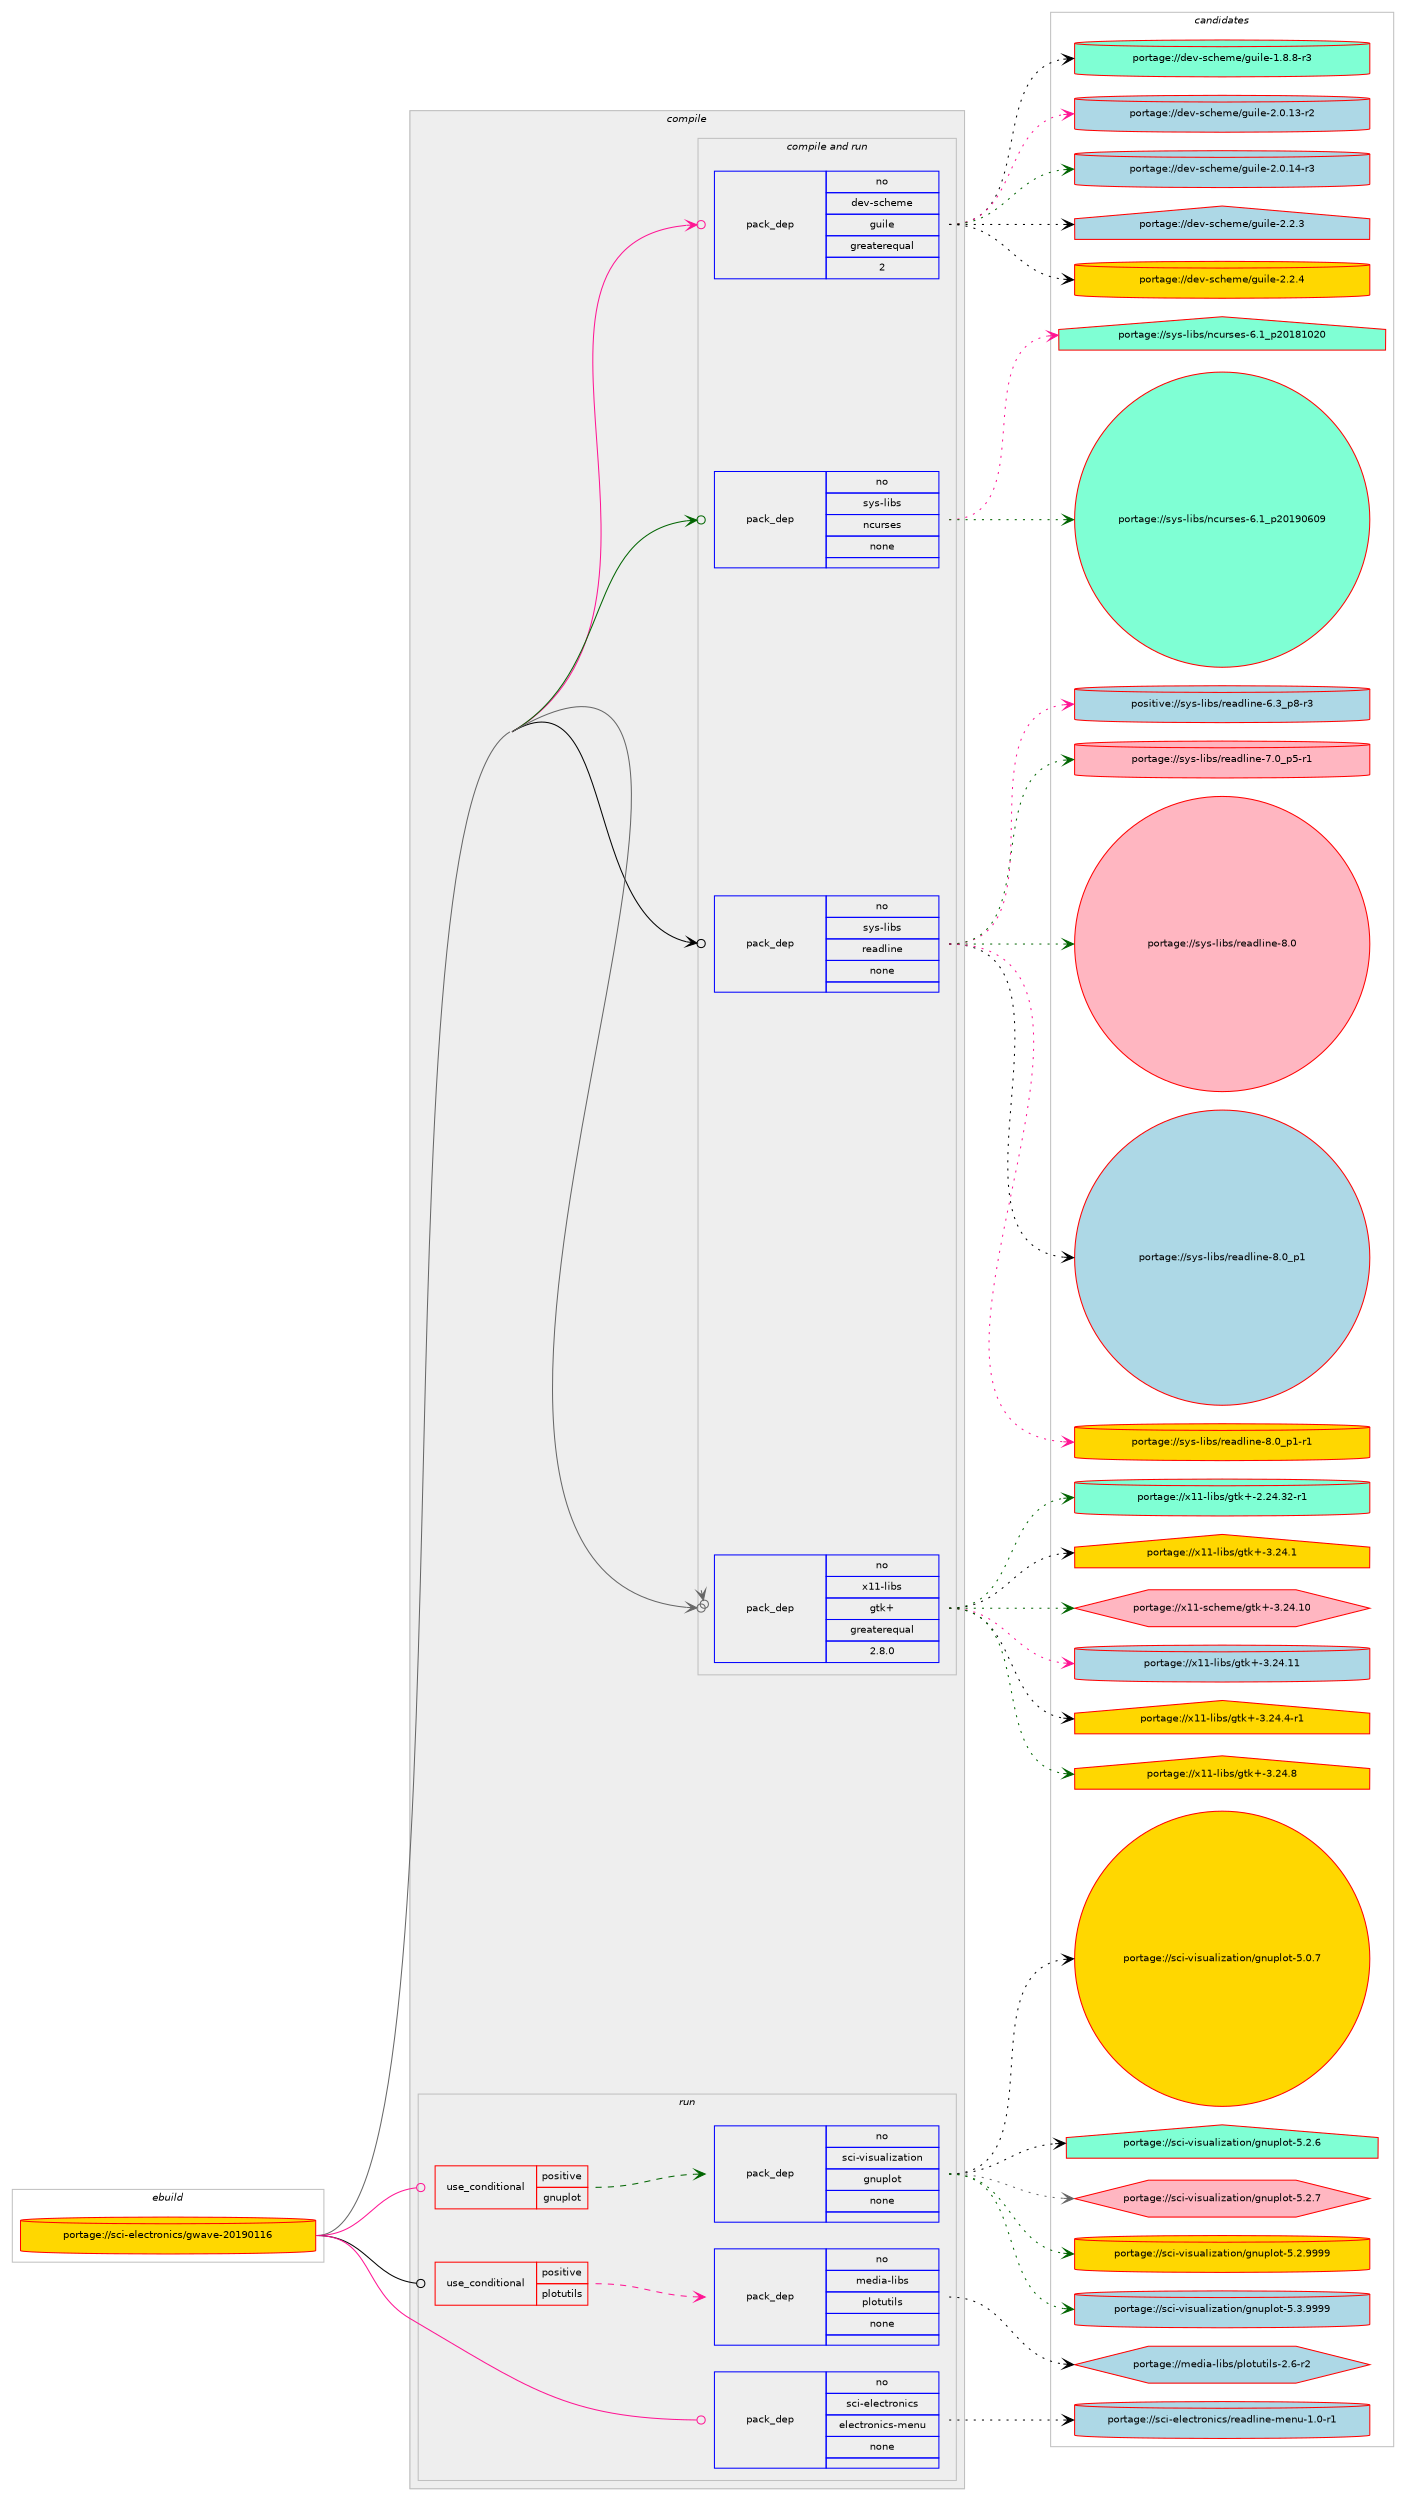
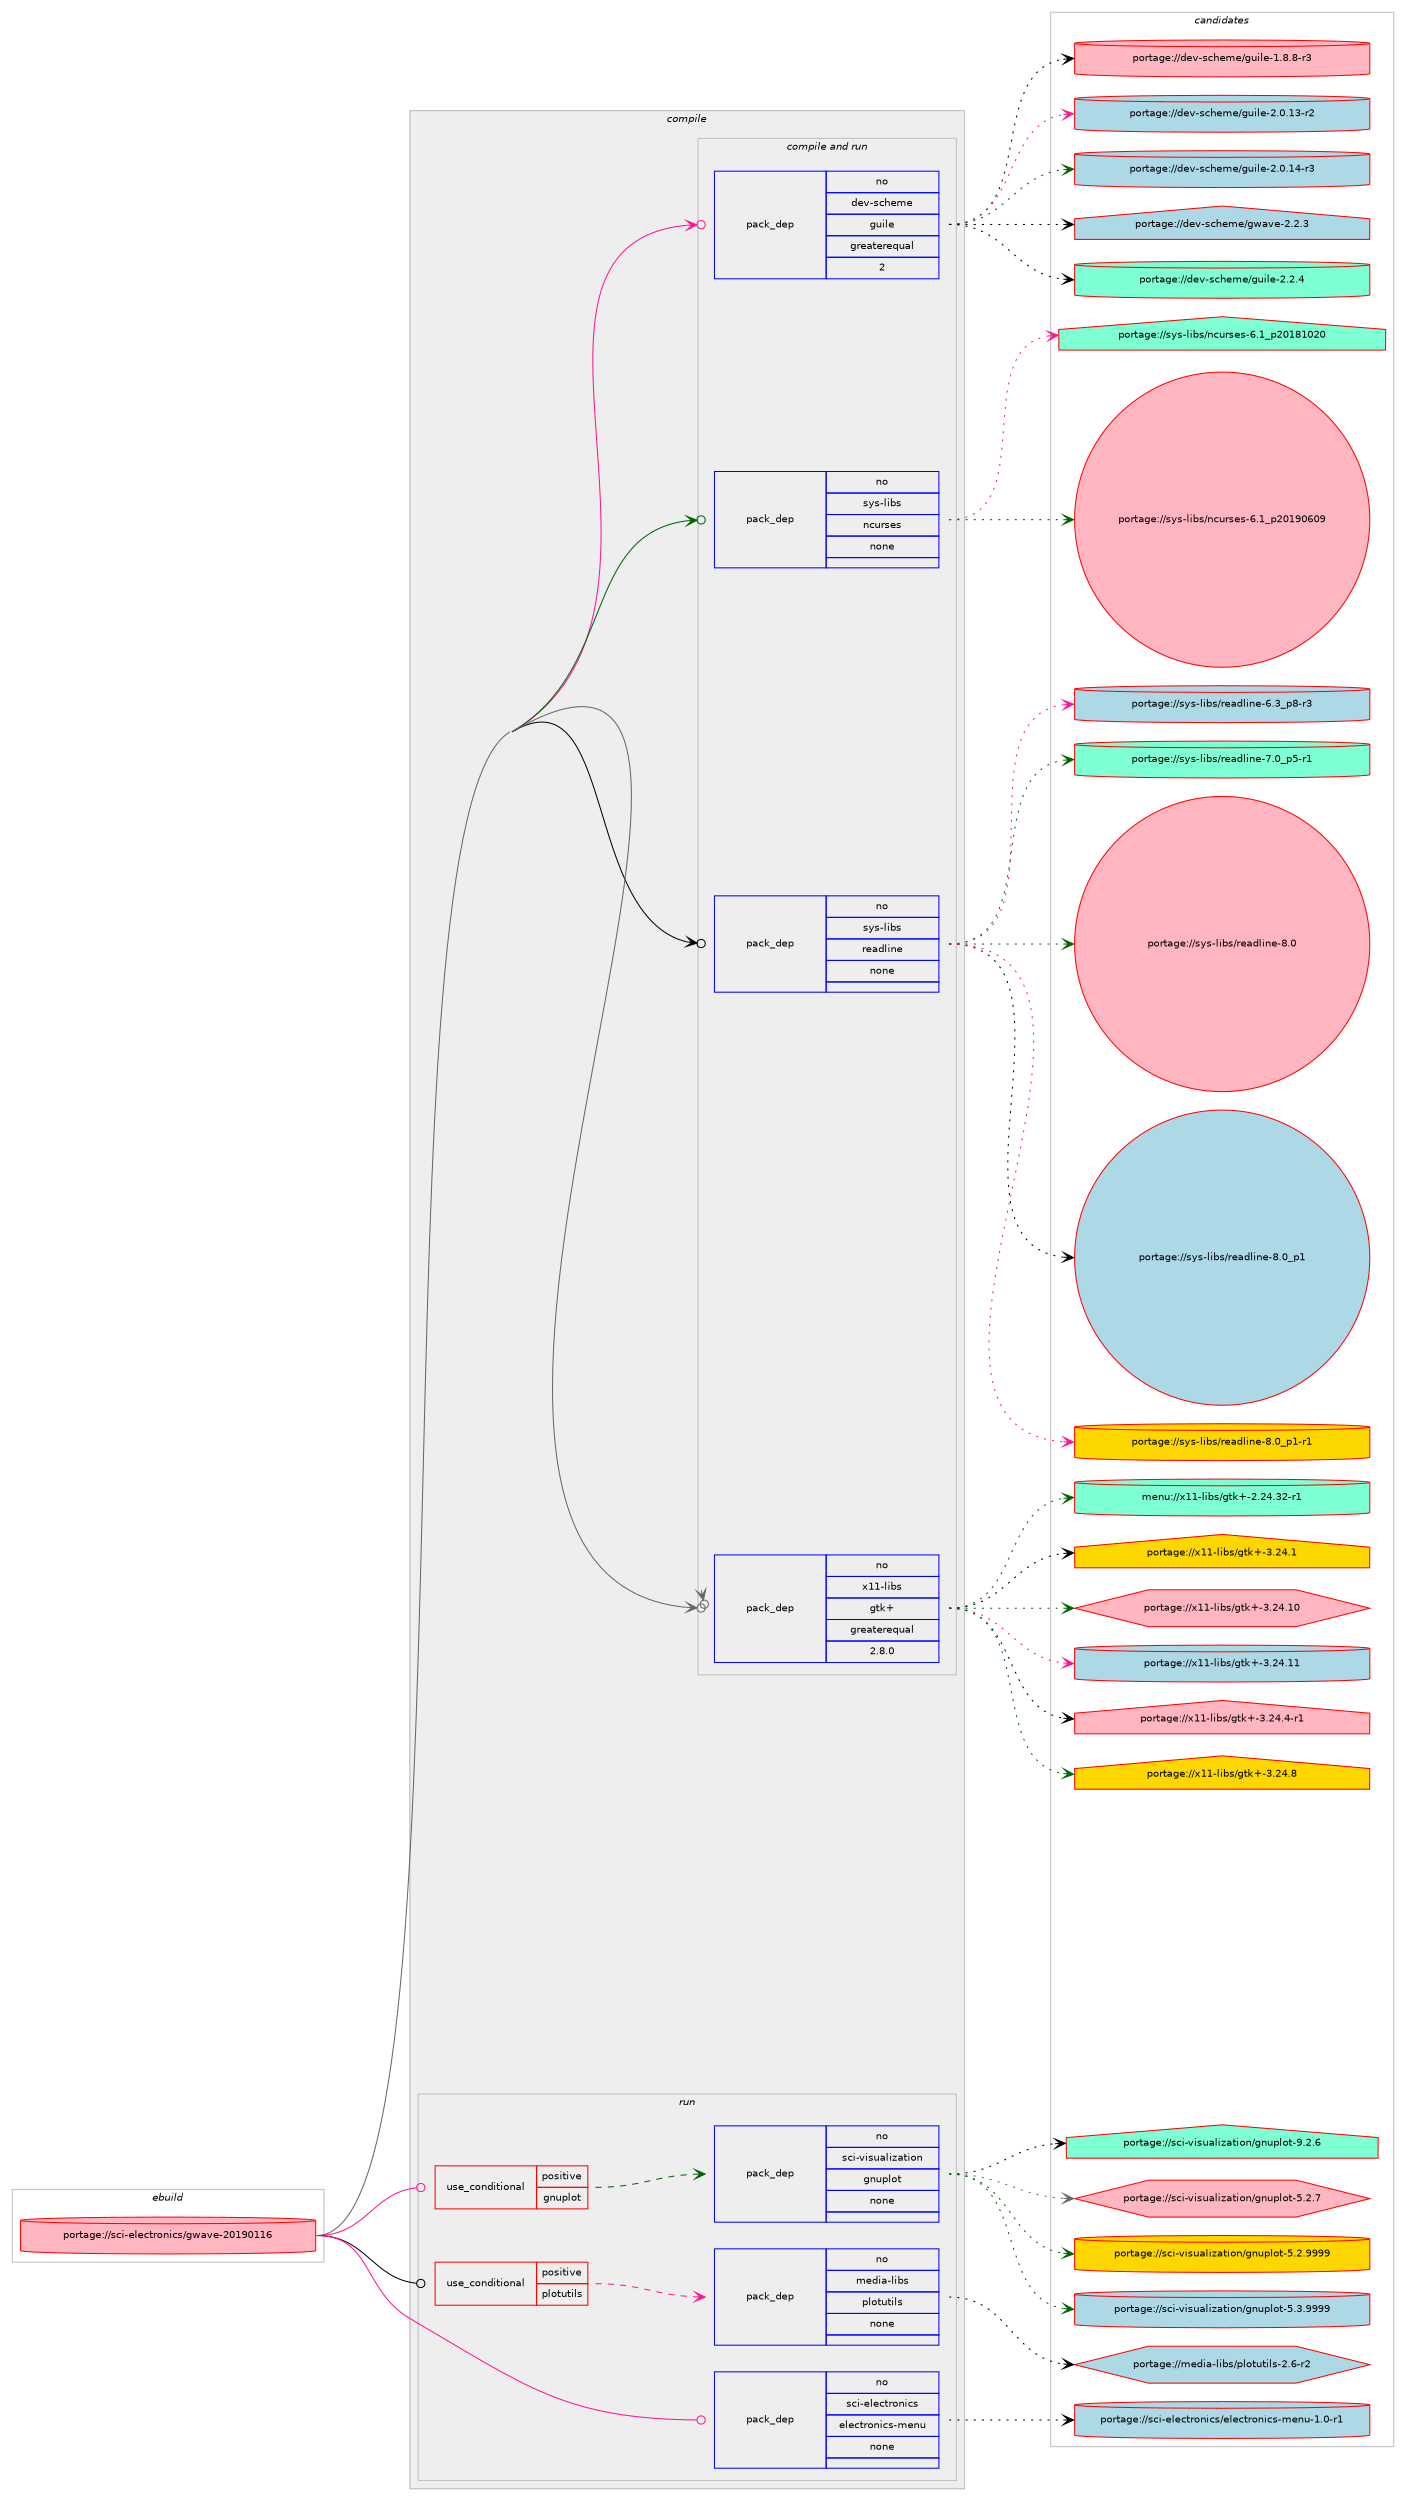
(1222, 58) -> (1222, 58)
(1222, 224) -> (1222, 224)
(1222, 280) -> (1222, 280)
(1222, 520) -> (1222, 520)
(1222, 704) -> (1222, 704)
(1222, 760) -> (1222, 760)
(1222, 1498) -> (1222, 1498)
(1222, 1608) -> (1222, 1608)
(1222, 1719) -> (1222, 1719)
(1222, 1959) -> none
(1222, 2143) -> (1222, 2143)
(168, 2236) -> (168, 2236)
(1222, 2420) -> (1222, 2420)
